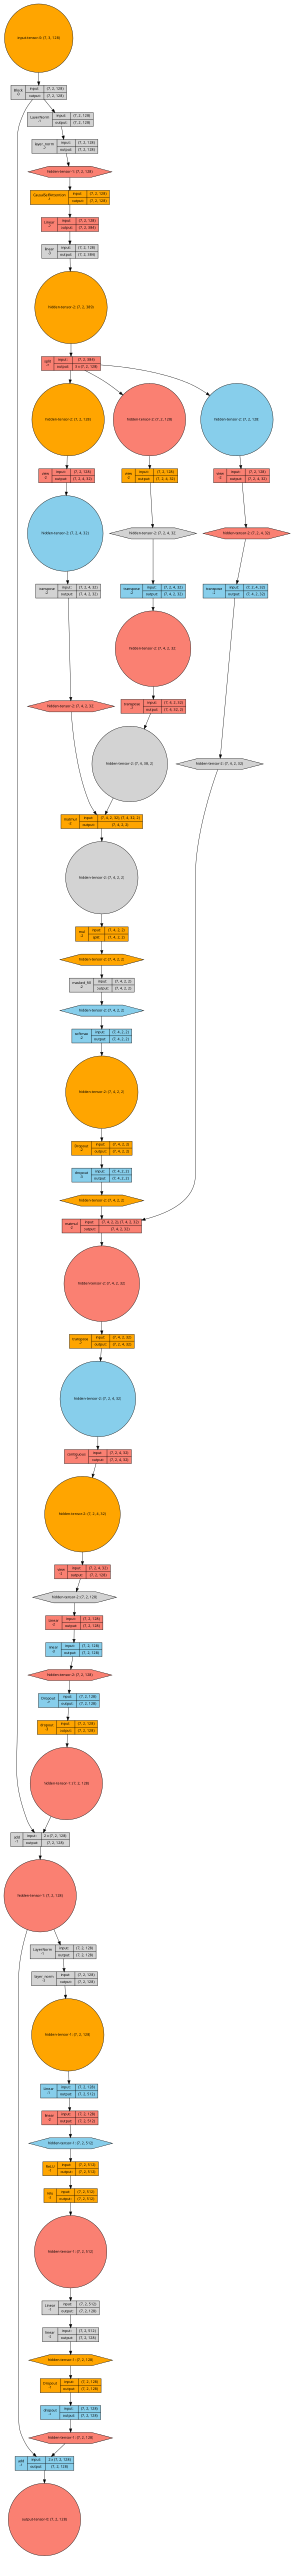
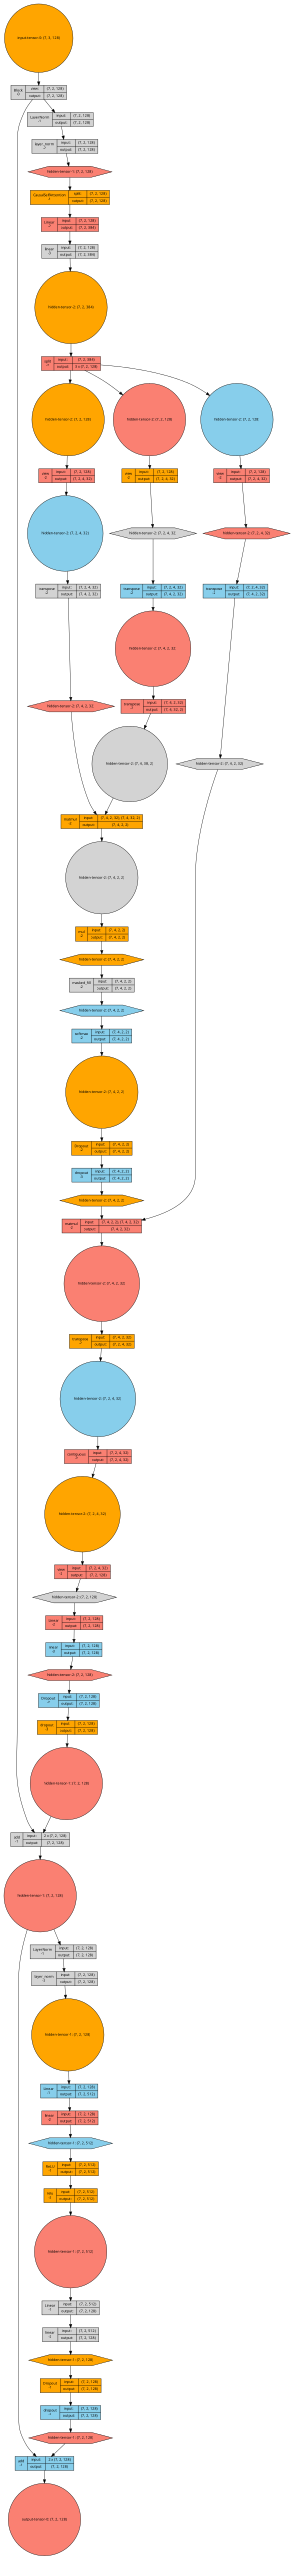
(35, 89) -> (35, 89)
(78, 194) -> (78, 194)
(71, 307) -> (71, 307)
(97, 937) -> (97, 937)
